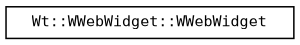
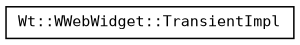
(150, 23) -> (150, 23)
